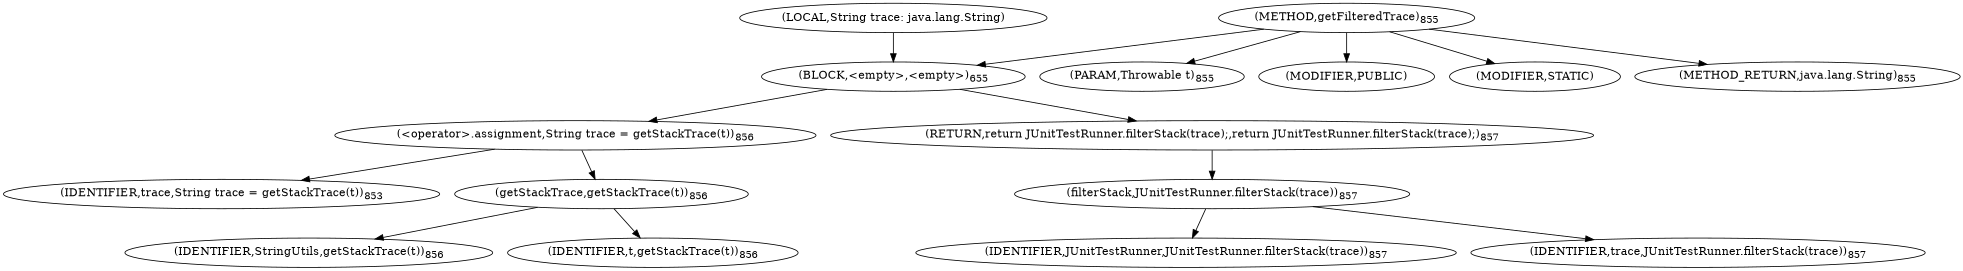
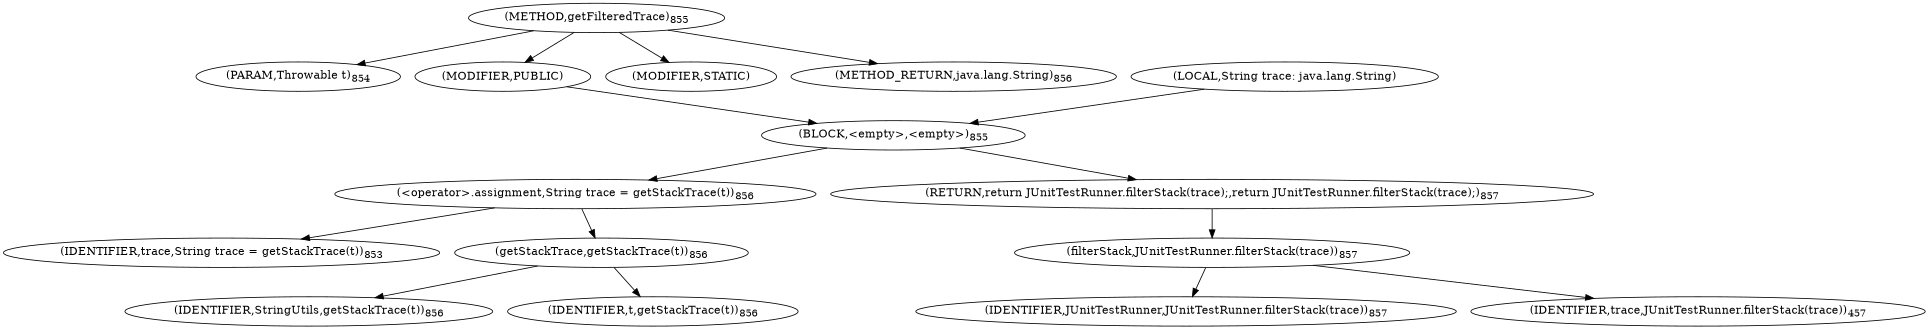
(1125, 47) -> (688, 104)
(979, 75) -> (979, 134)
(1205, 75) -> (361, 75)
(1907, 75) -> (1063, 75)
(1857, 252) -> (1857, 310)
